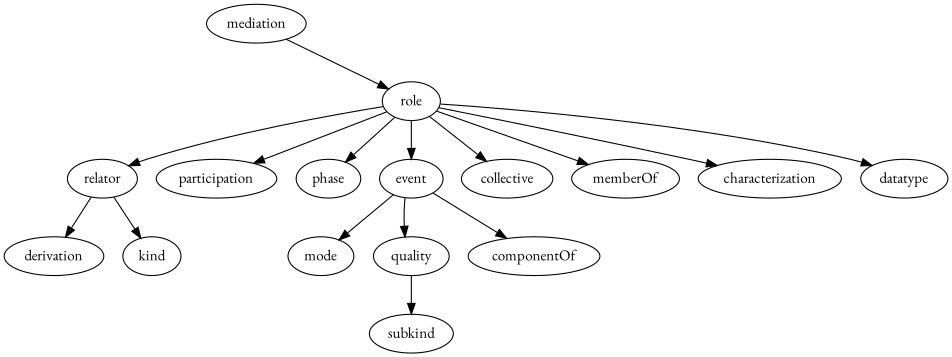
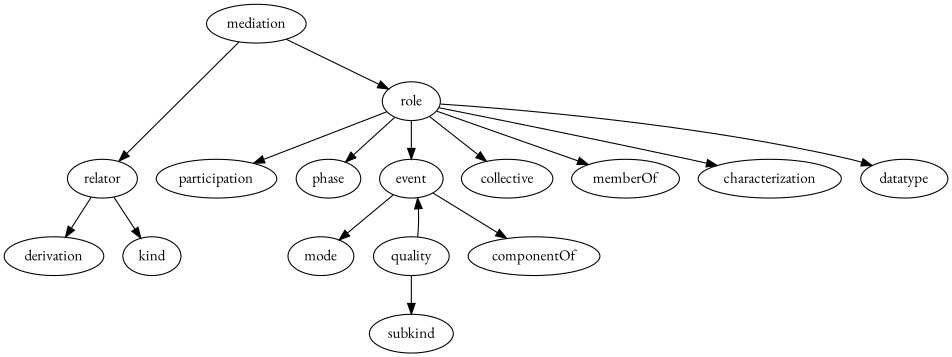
(260, 130) -> (183, 98)
(404, 212) -> (419, 223)
